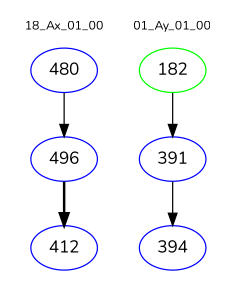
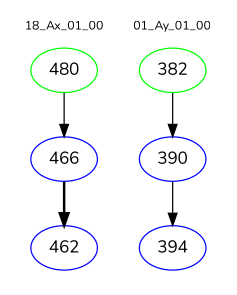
(64, 70) -> (64, 70)
(173, 70) -> (173, 70)
(64, 159) -> (64, 159)
(173, 159) -> (173, 159)
(64, 248) -> (64, 248)
